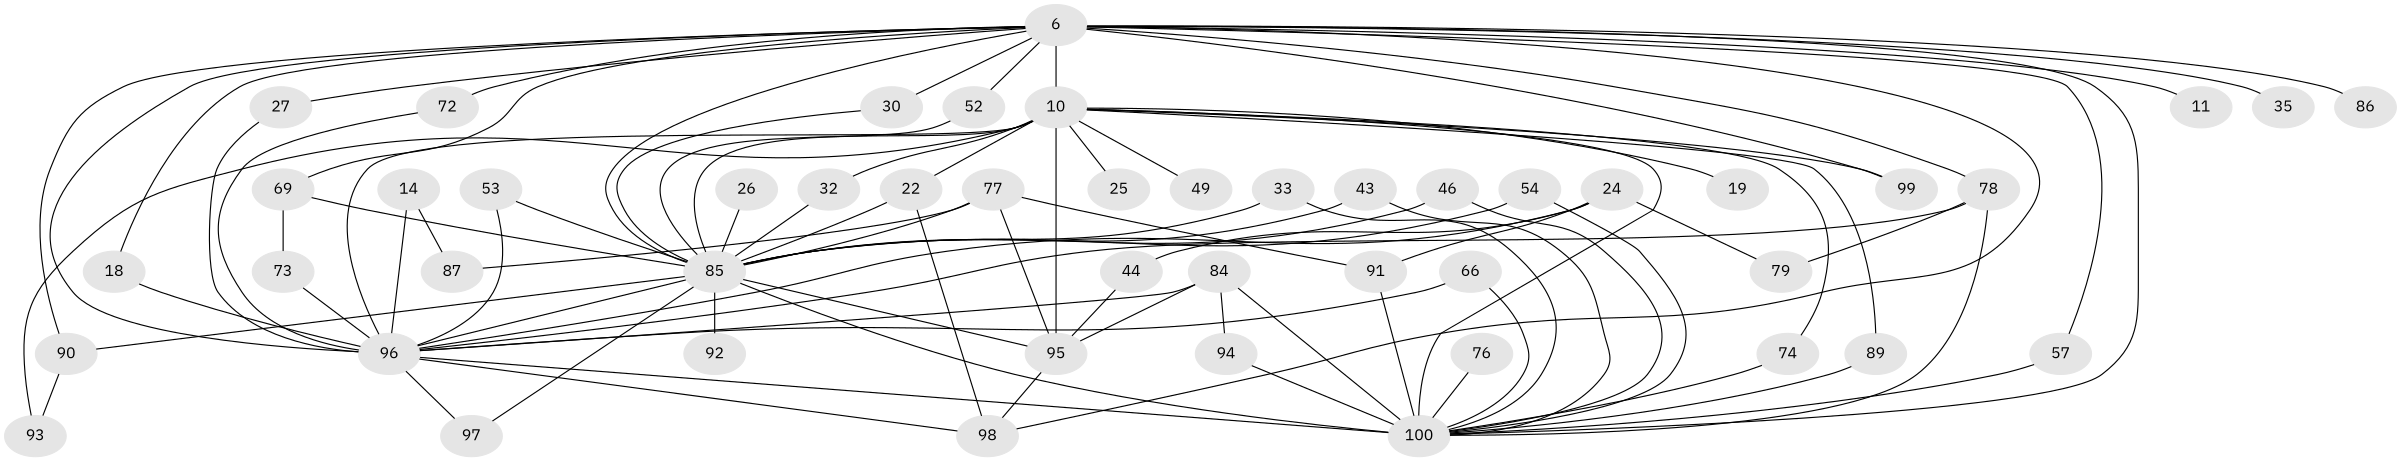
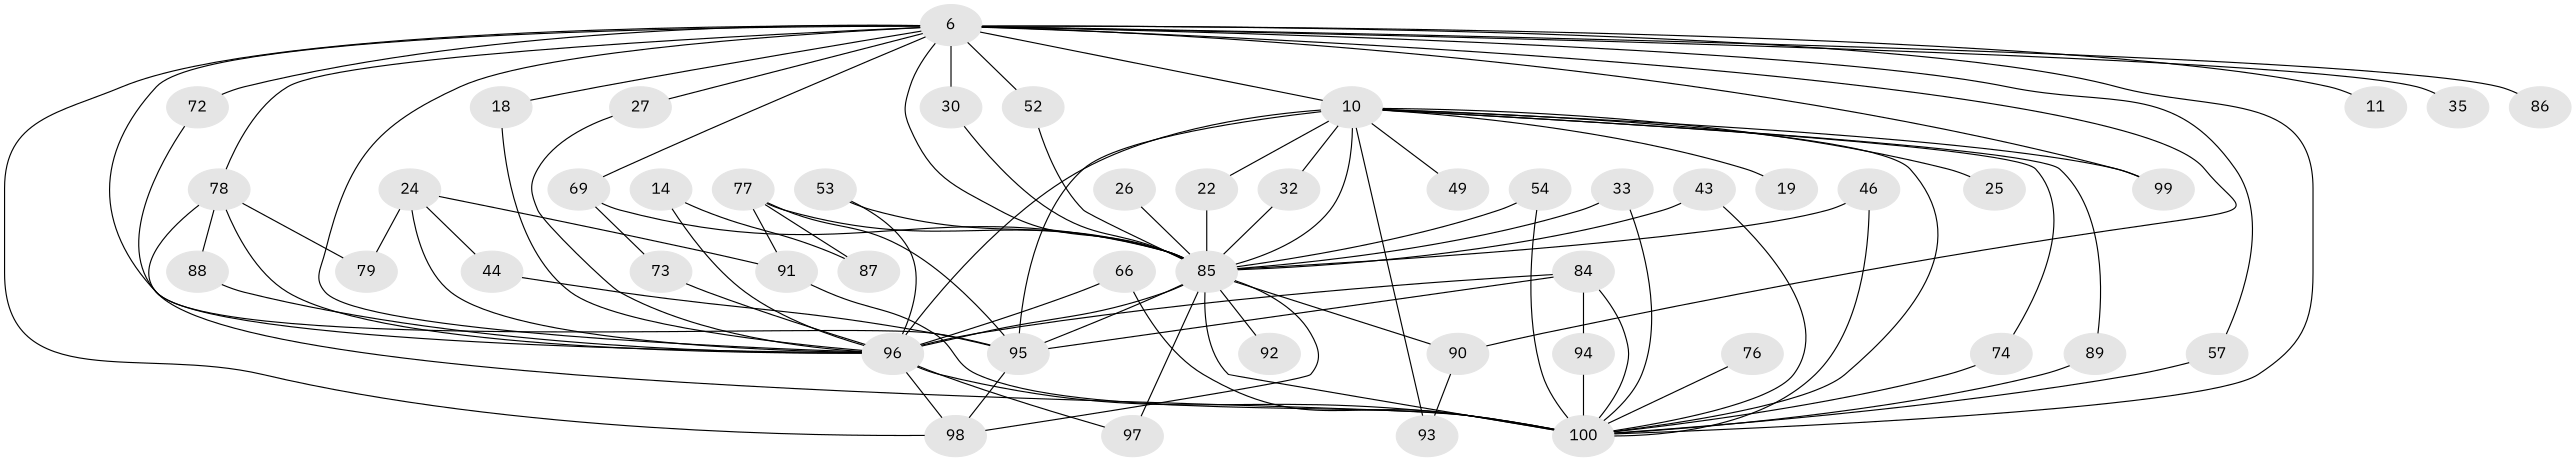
none -> (115, 224)
none -> (198, 272)
(946, 303) -> (1217, 393)
